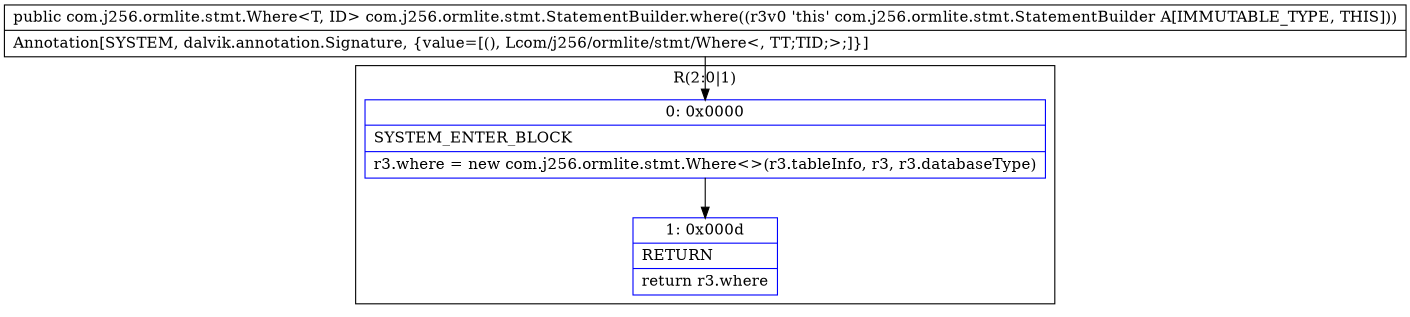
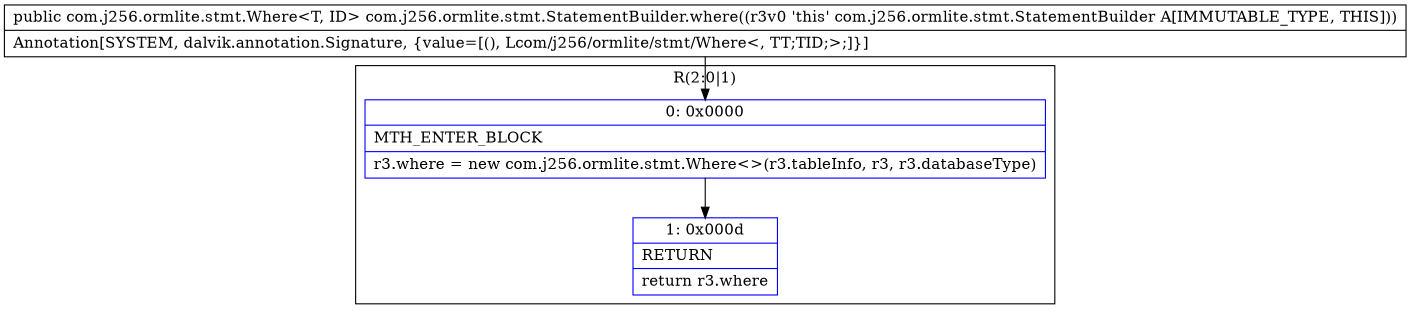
(474, 138) -> (459, 138)
